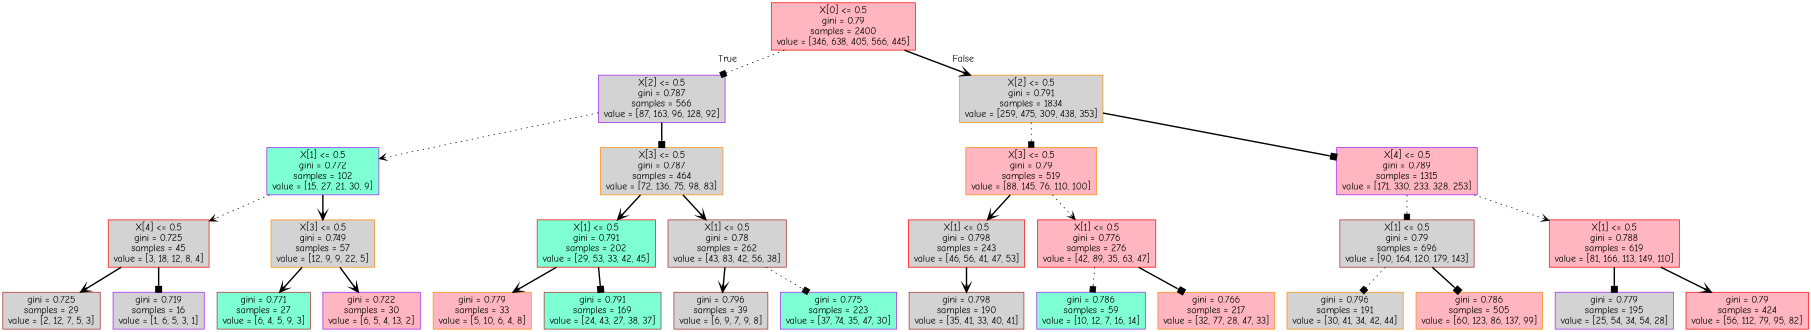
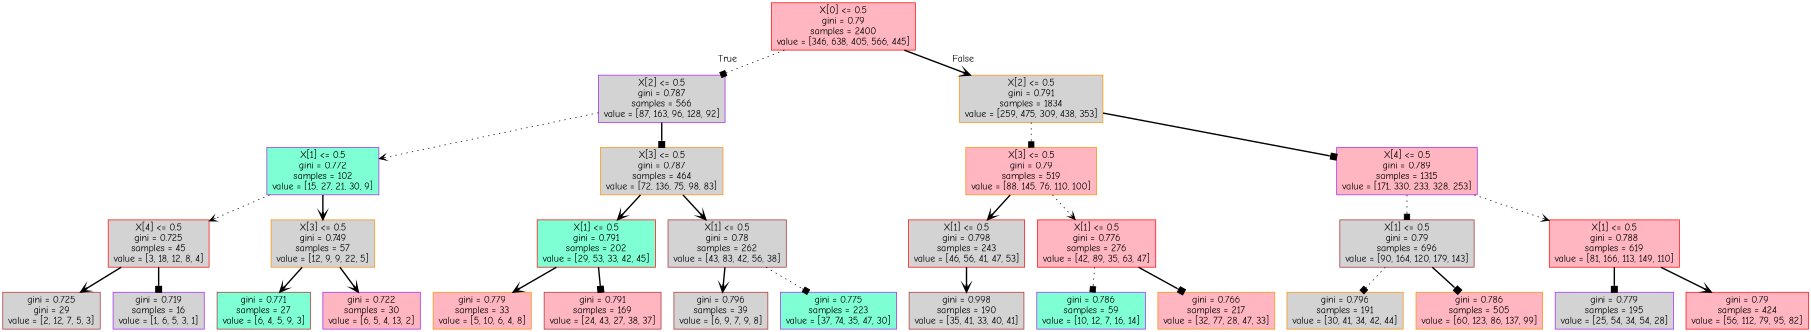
(51, 311) -> (51, 311)
(603, 311) -> (603, 311)
(967, 311) -> (967, 311)
